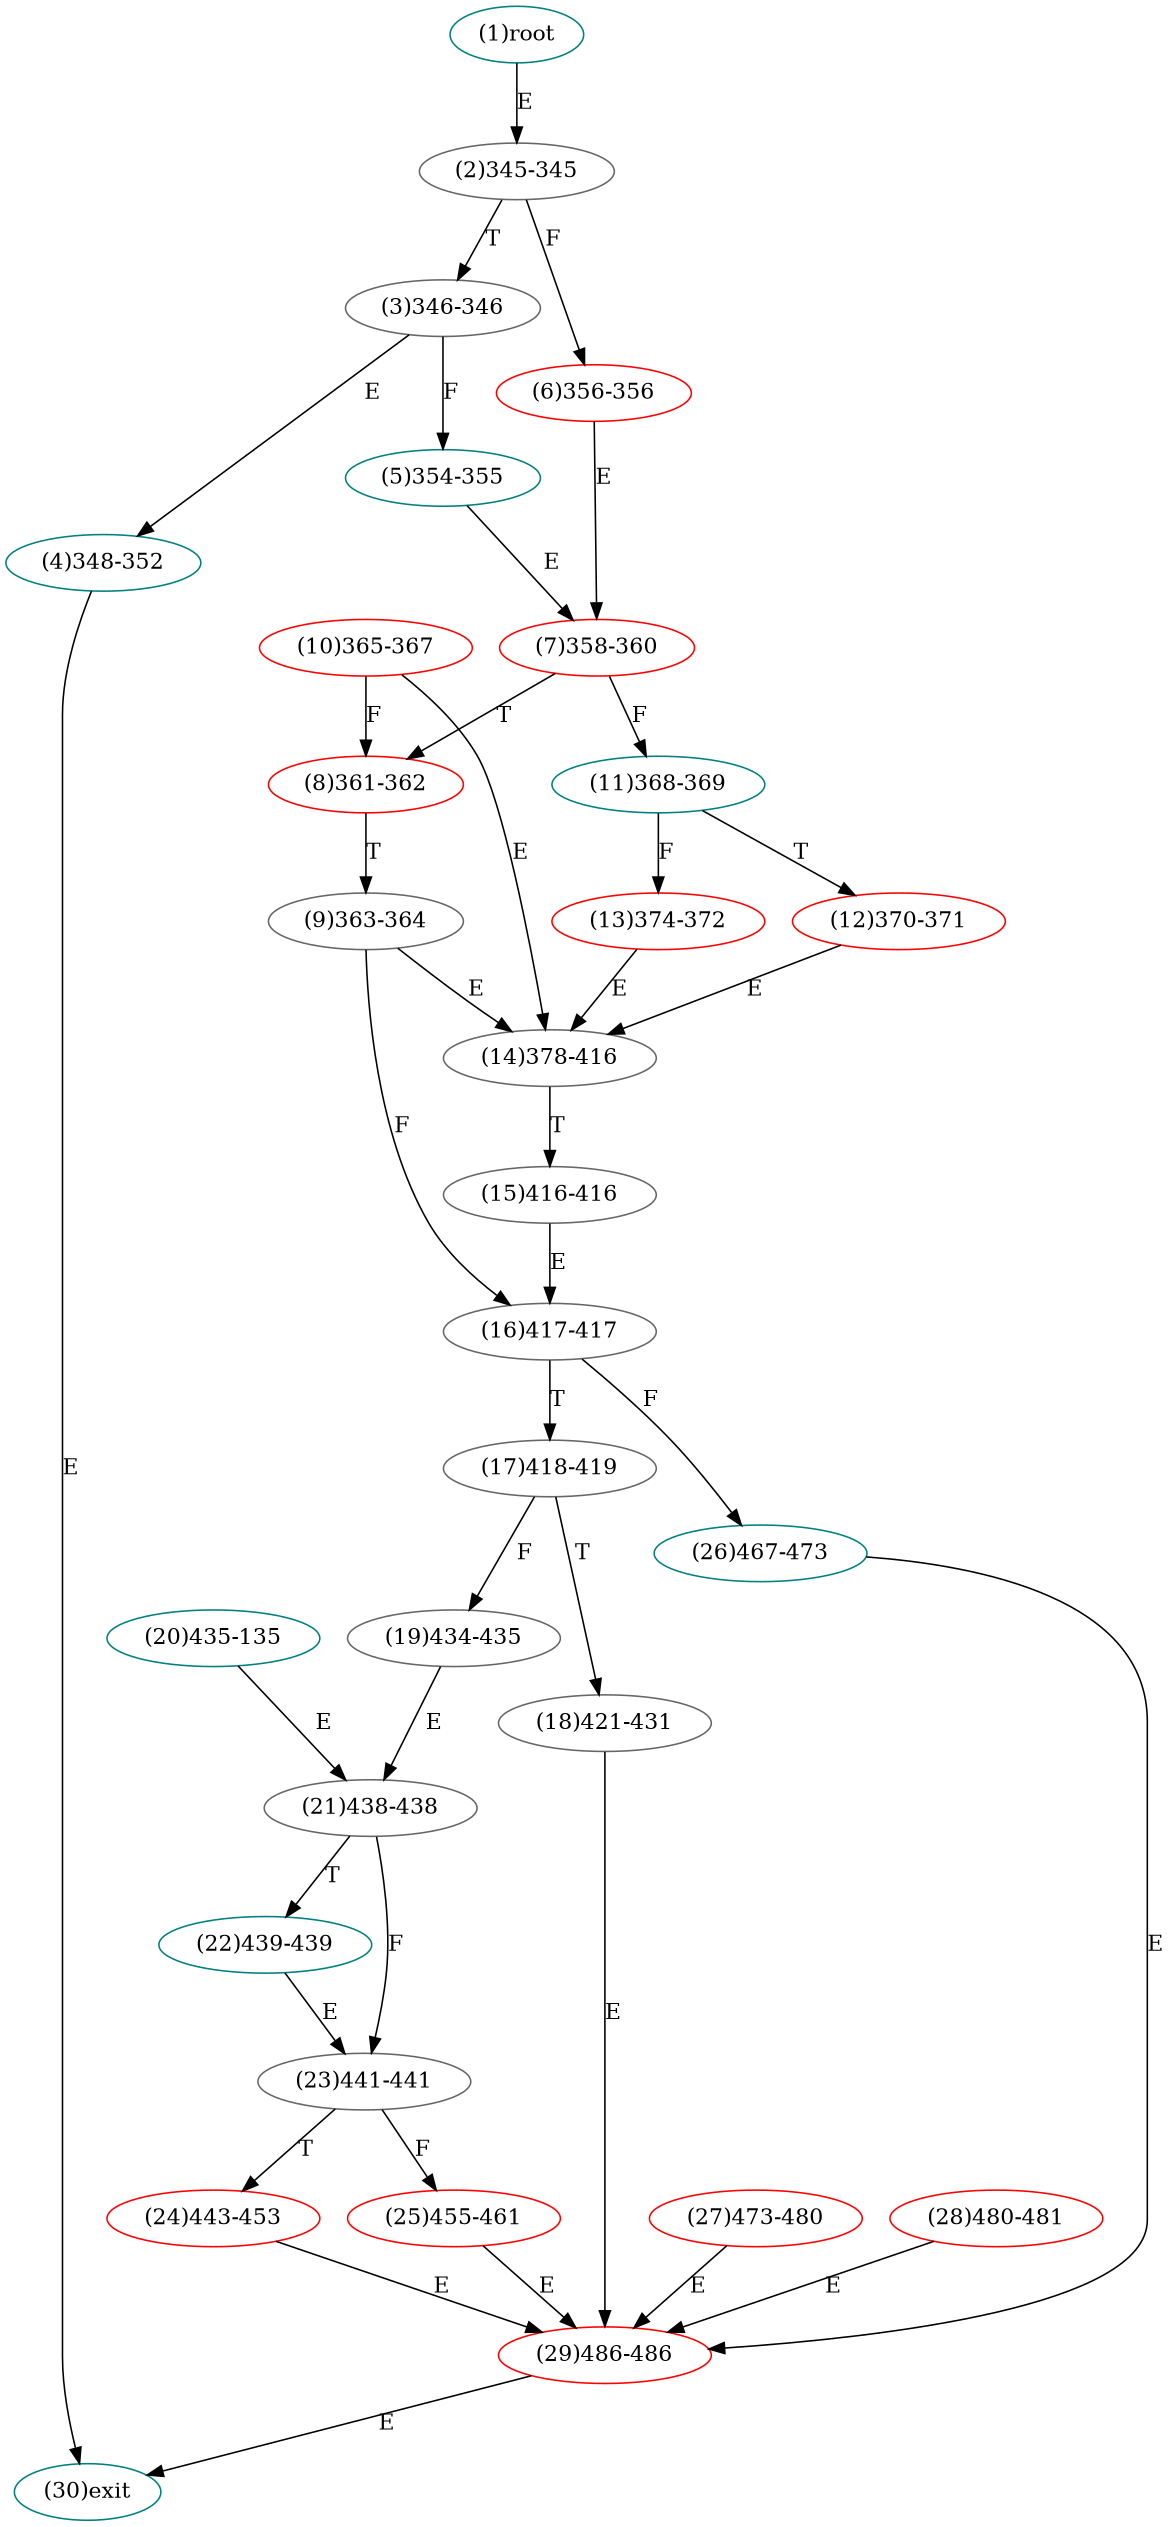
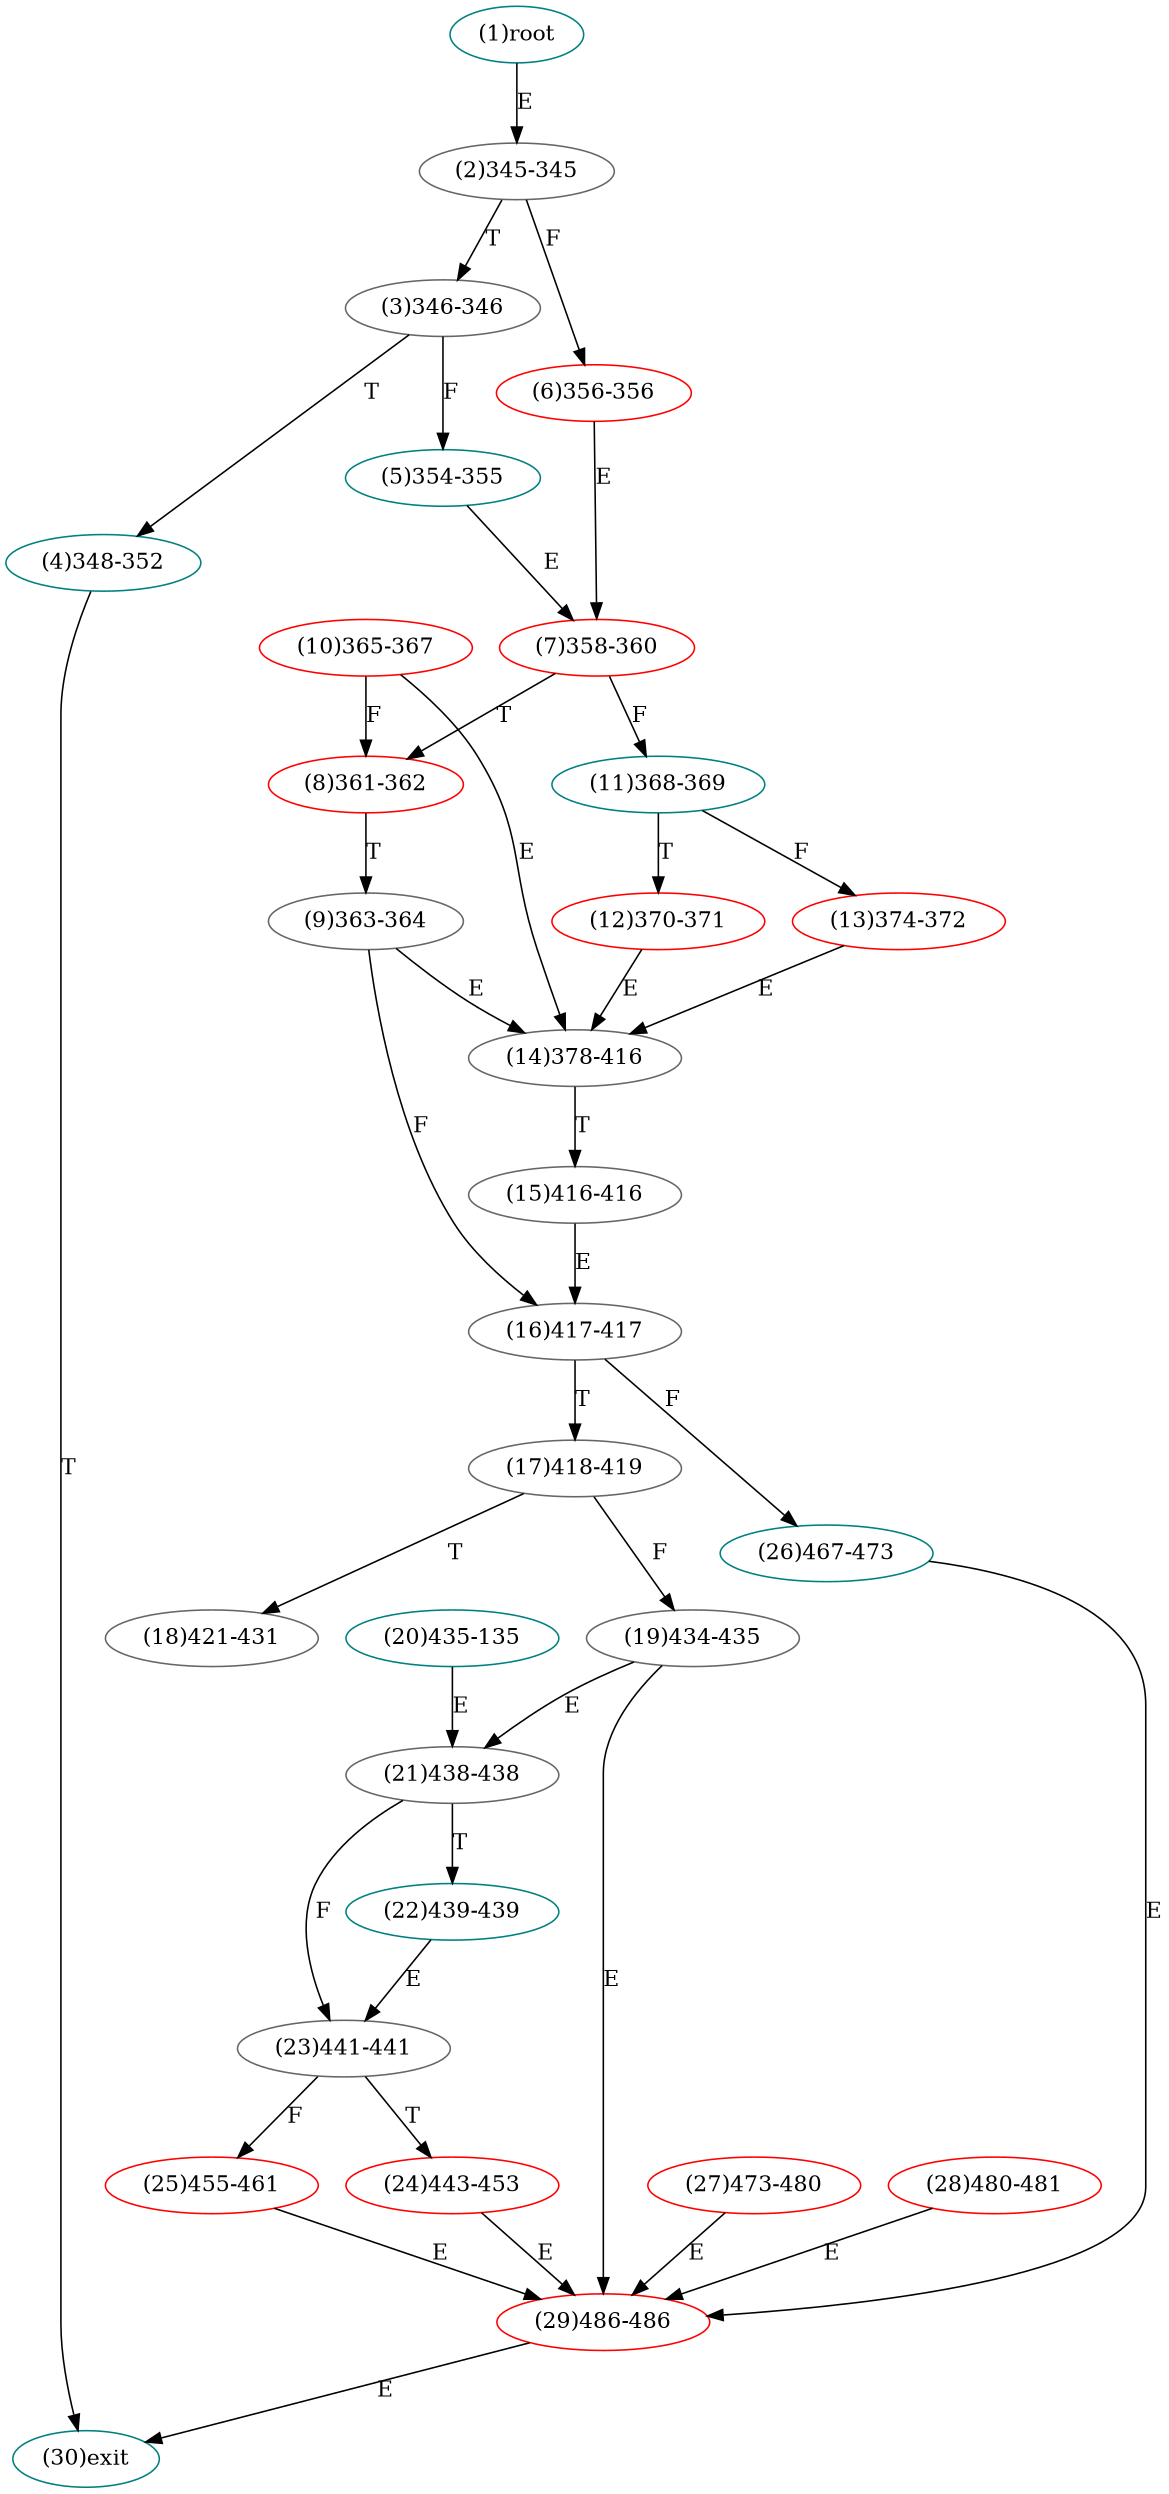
(373, 393) -> (372, 393)
(71, 1468) -> (69, 1468)
(605, 2031) -> (603, 1962)
